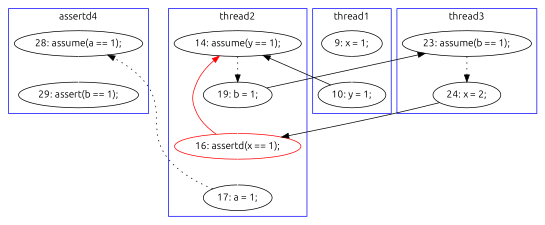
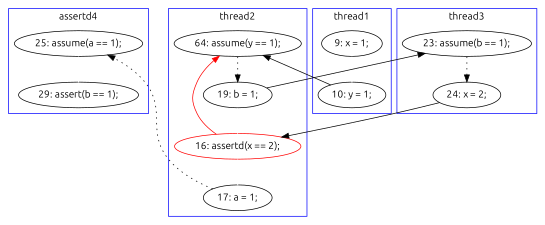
(79, 44) -> (79, 44)
(238, 44) -> (238, 44)
(238, 146) -> (238, 146)
